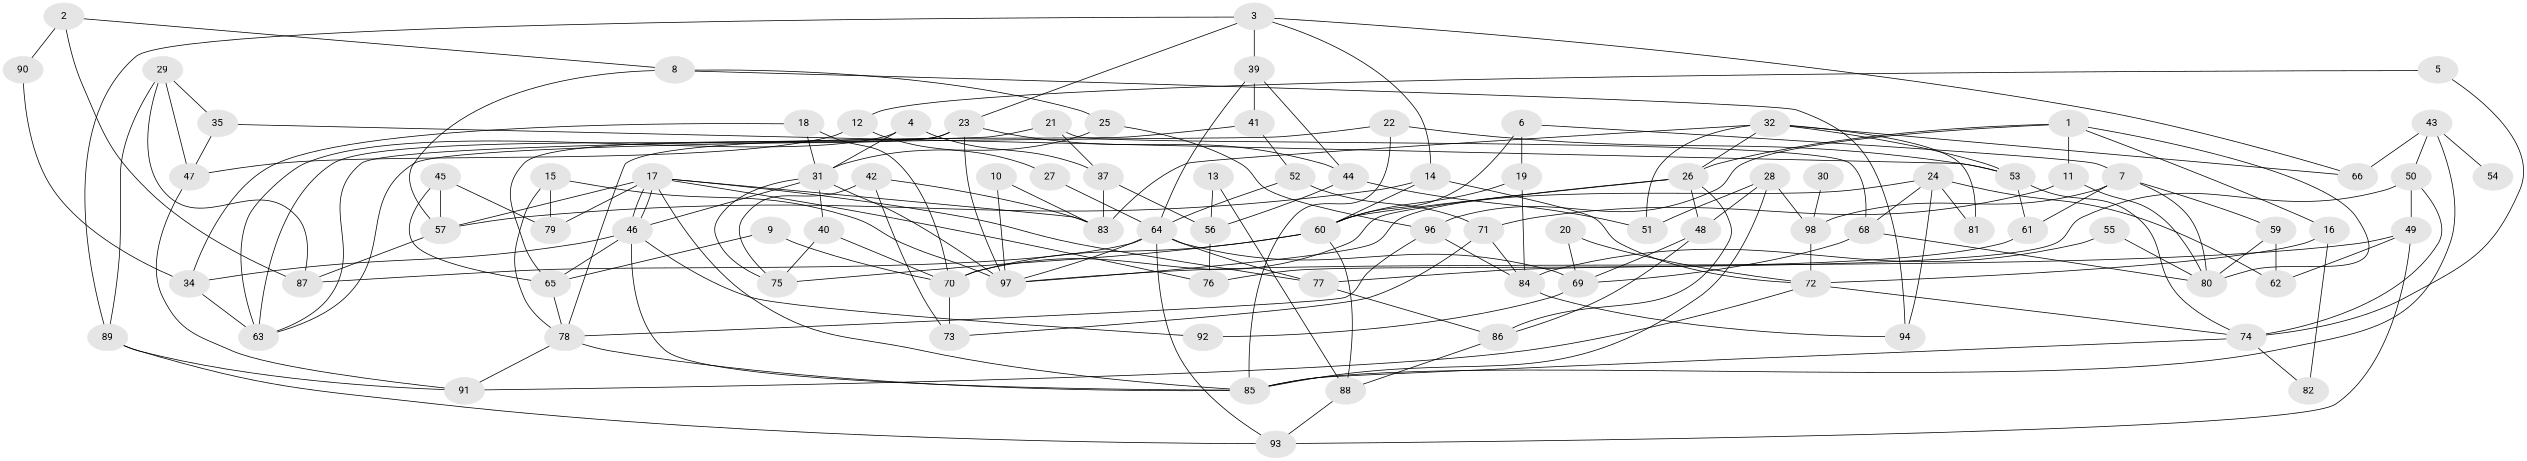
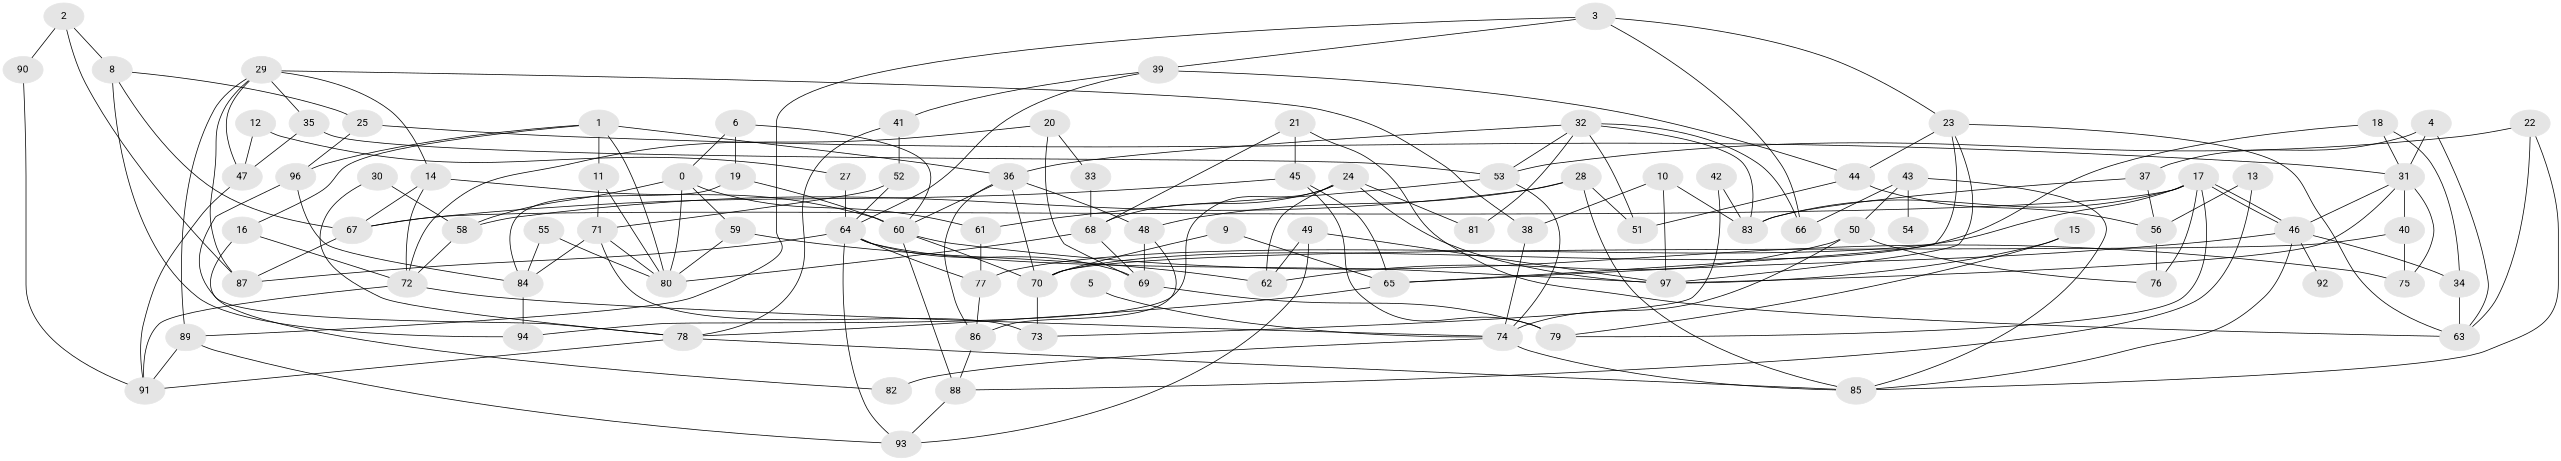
(1375, 71) -> (368, 97)
(1644, 76) -> none
(1077, 150) -> (1295, 150)
none -> (1091, 177)
(1688, 177) -> (1009, 177)
(2122, 177) -> (682, 177)
(65, 204) -> (26, 259)
(2411, 204) -> (1564, 268)
(750, 211) -> none
(441, 230) -> (352, 230)
none -> (1528, 230)
(1811, 230) -> (462, 230)
none -> (636, 260)
(515, 261) -> (442, 310)
(1395, 326) -> (1353, 303)
(915, 349) -> none
